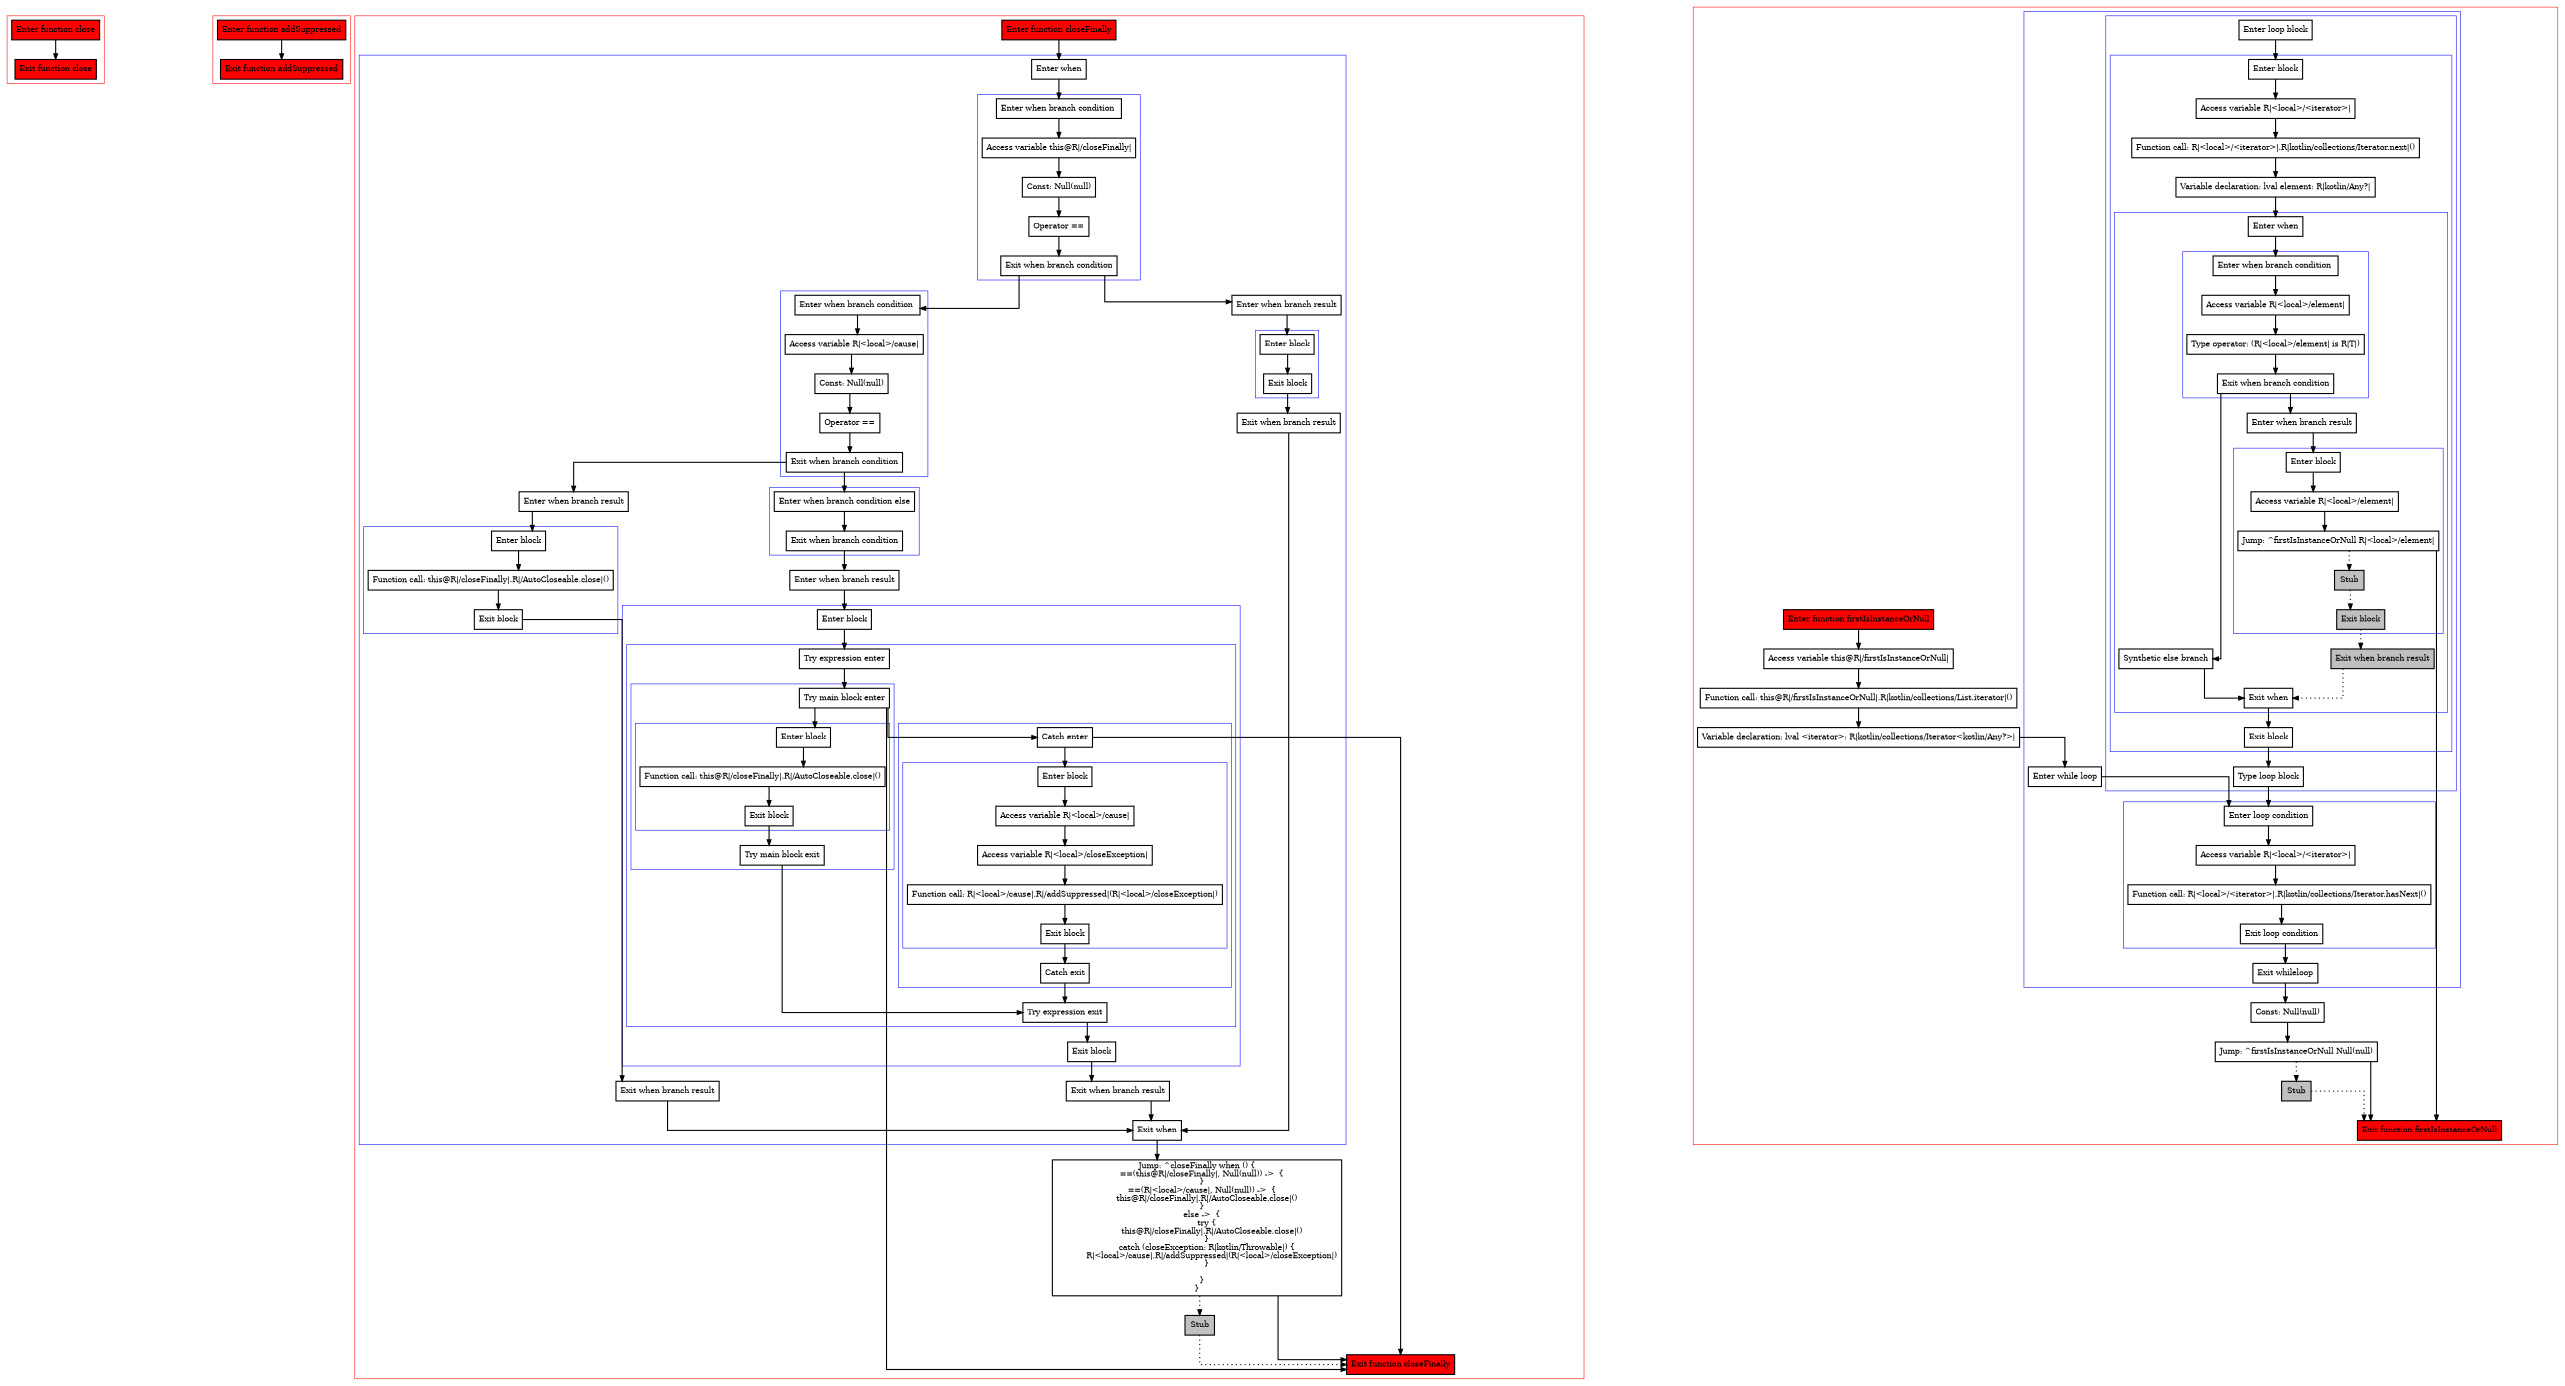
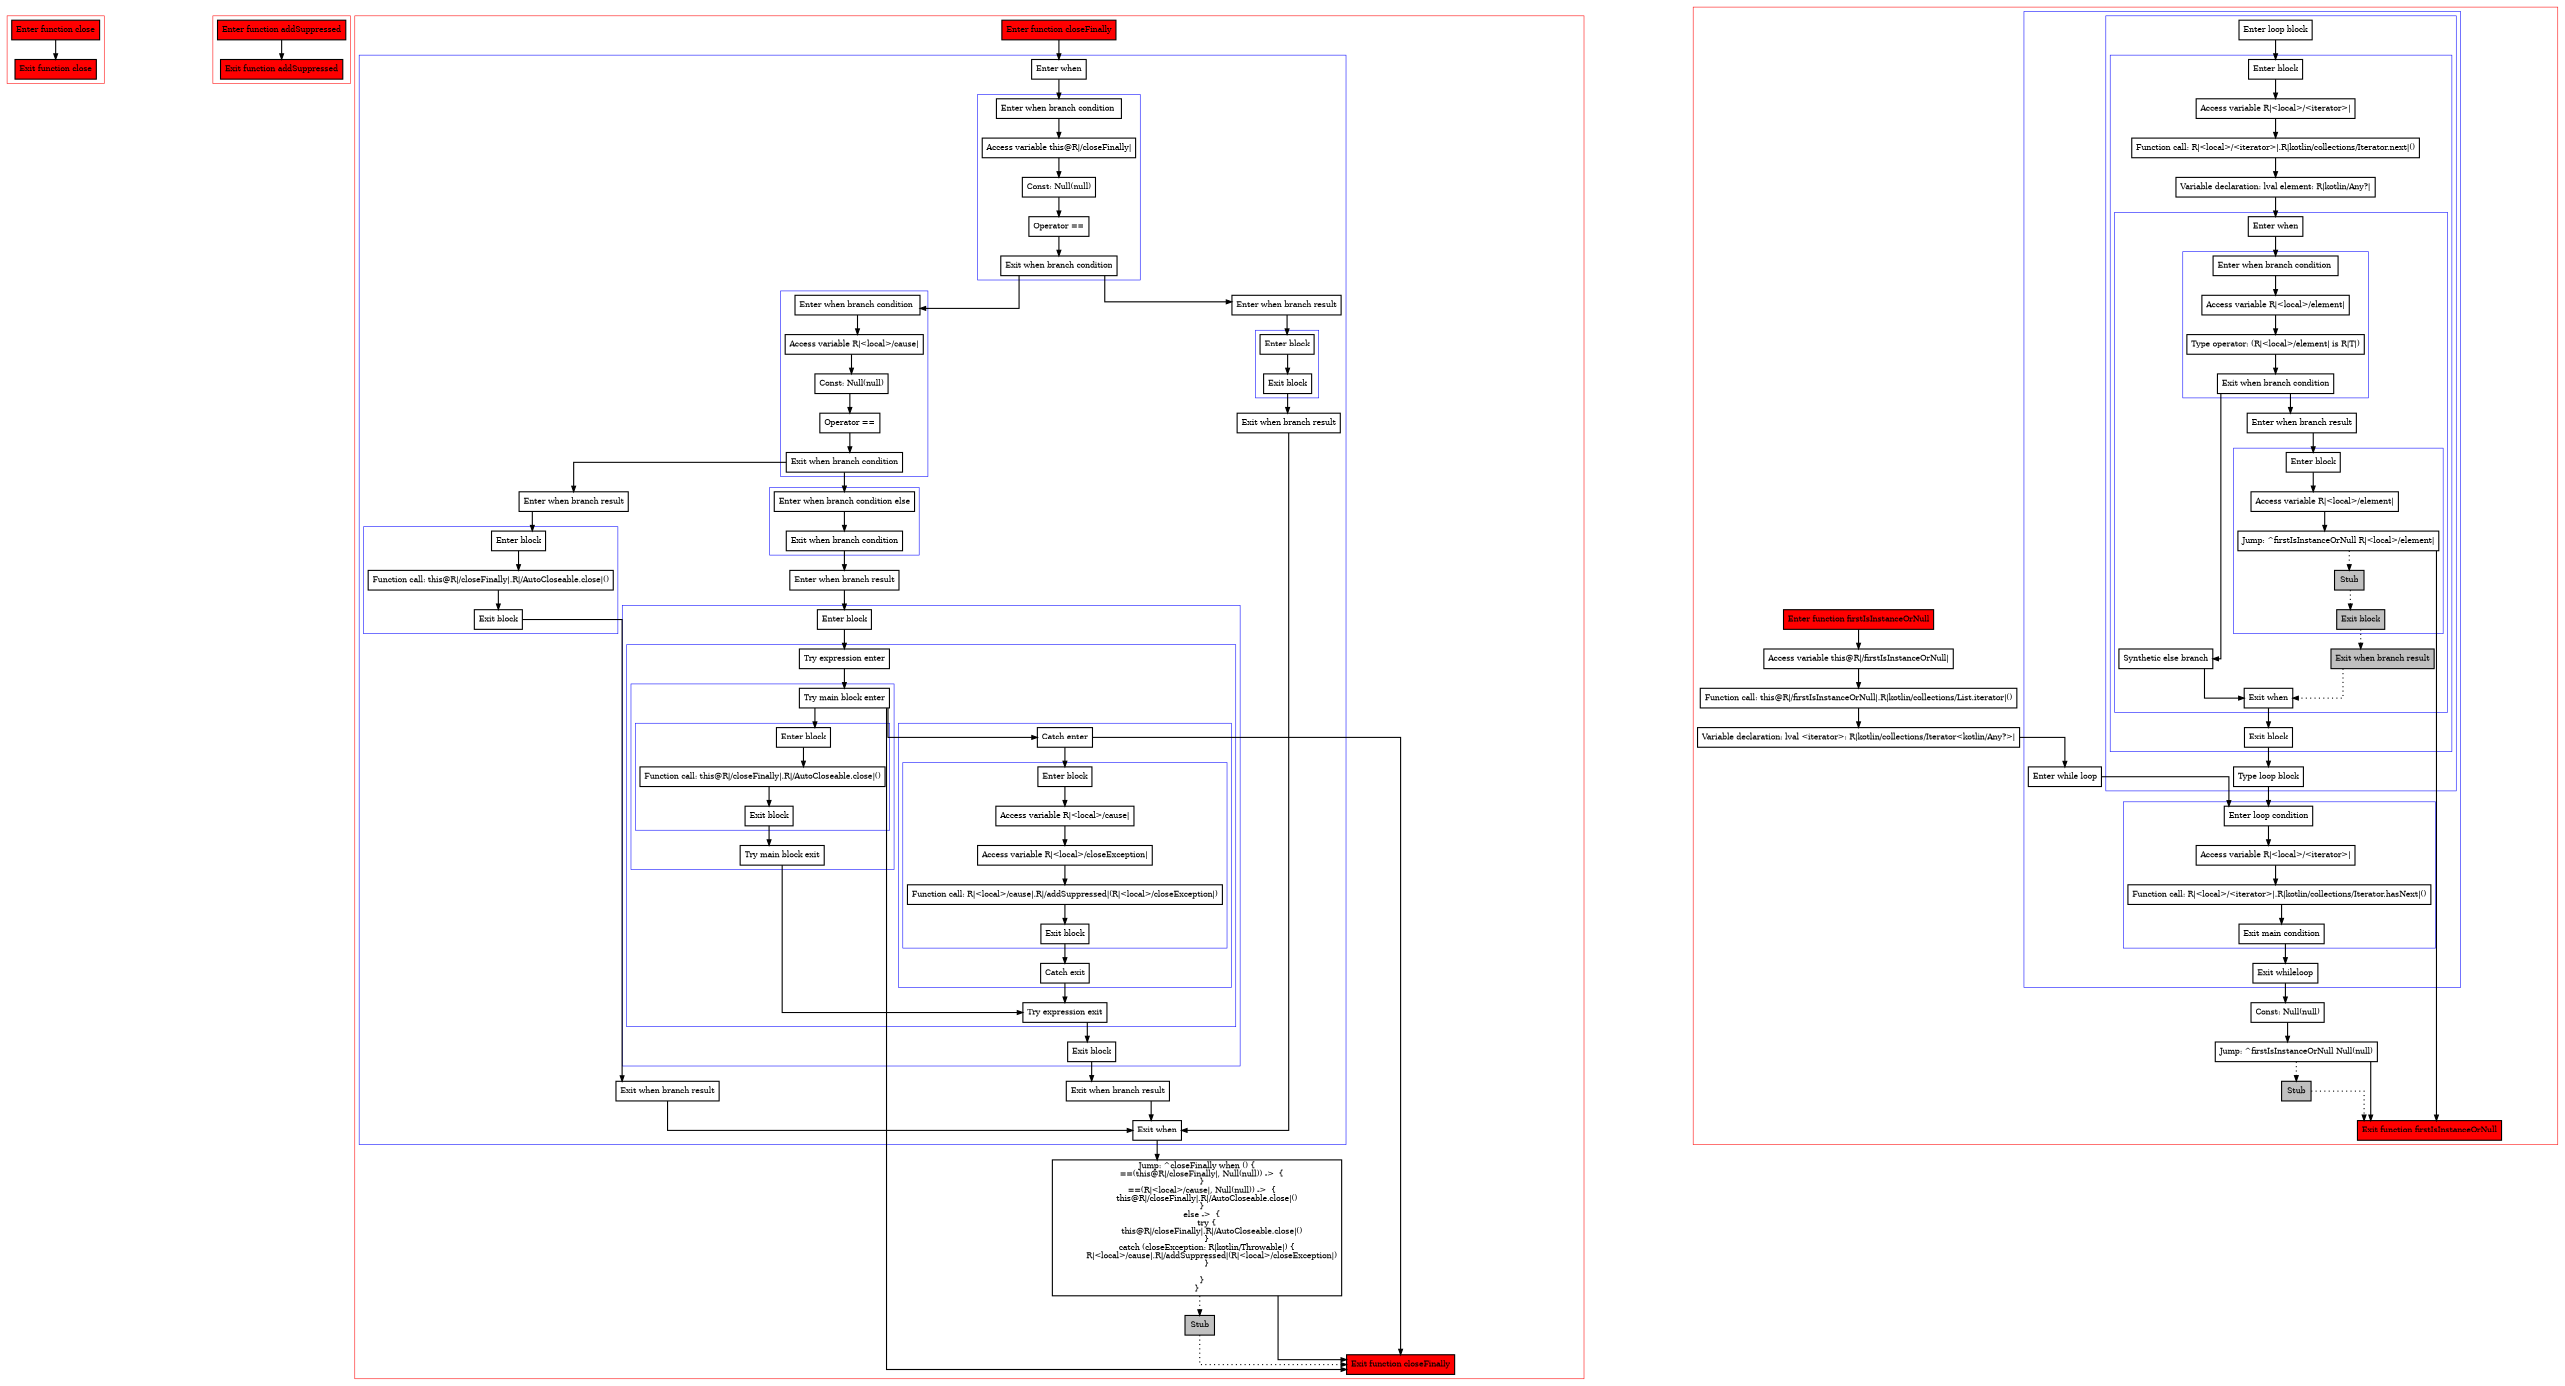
(2282, 934) -> (2282, 934)
